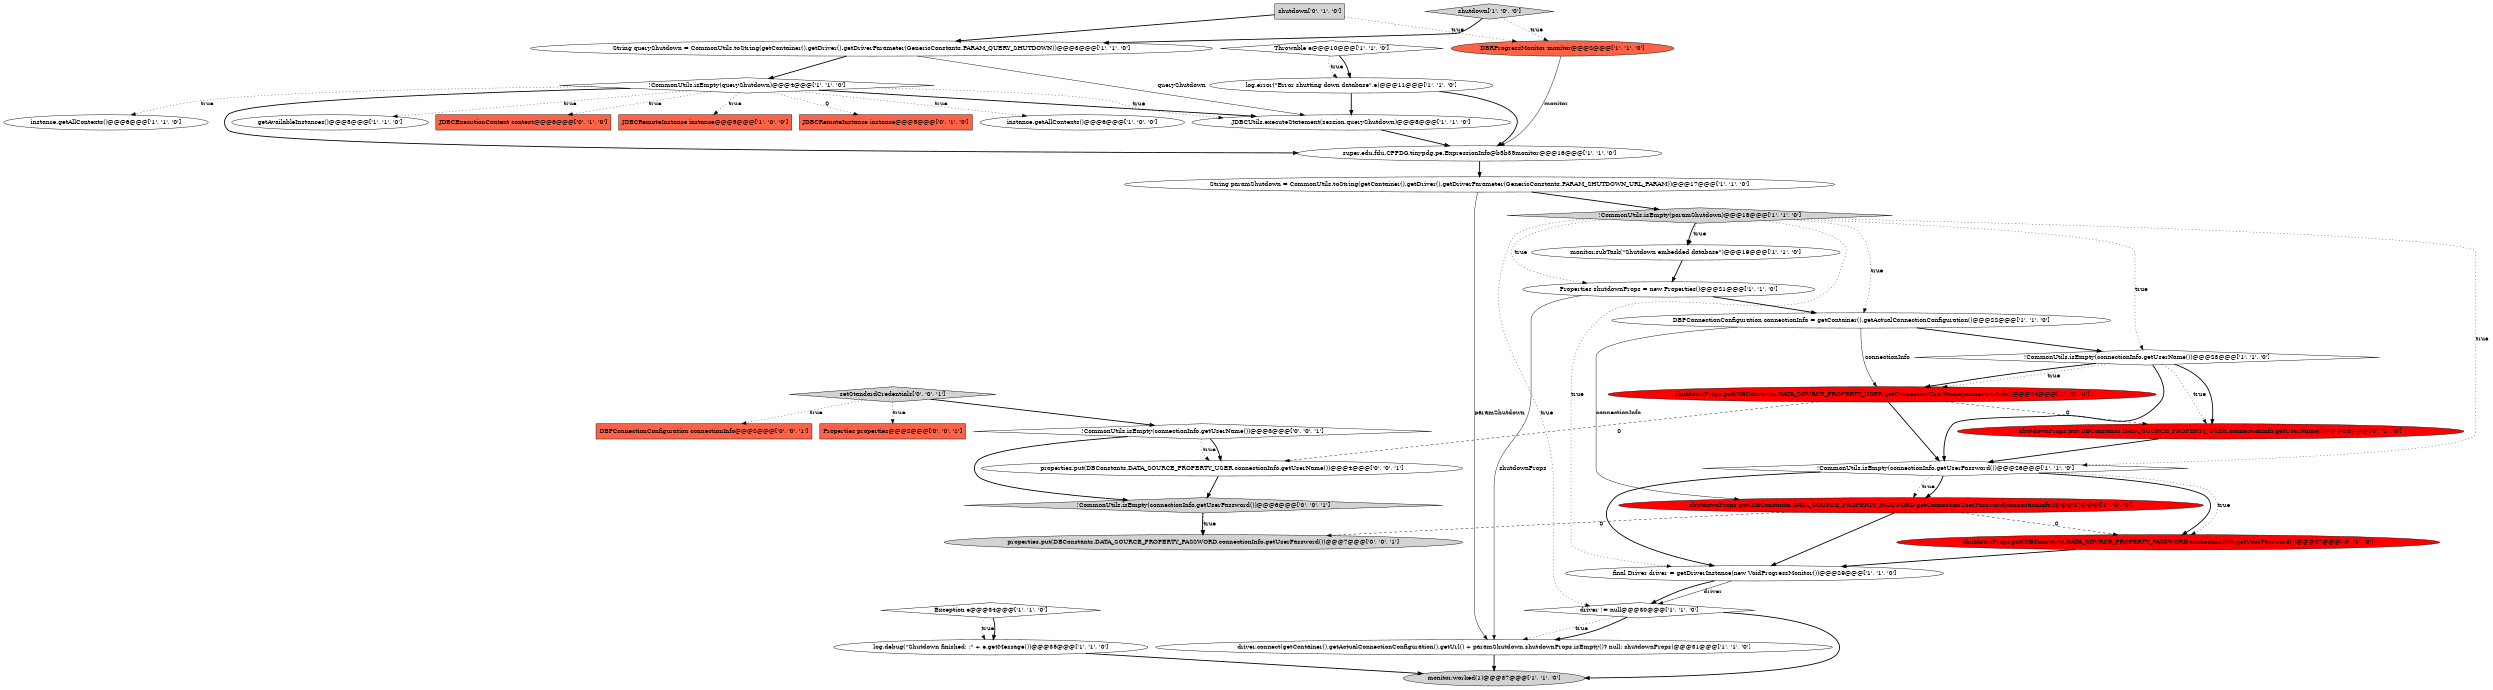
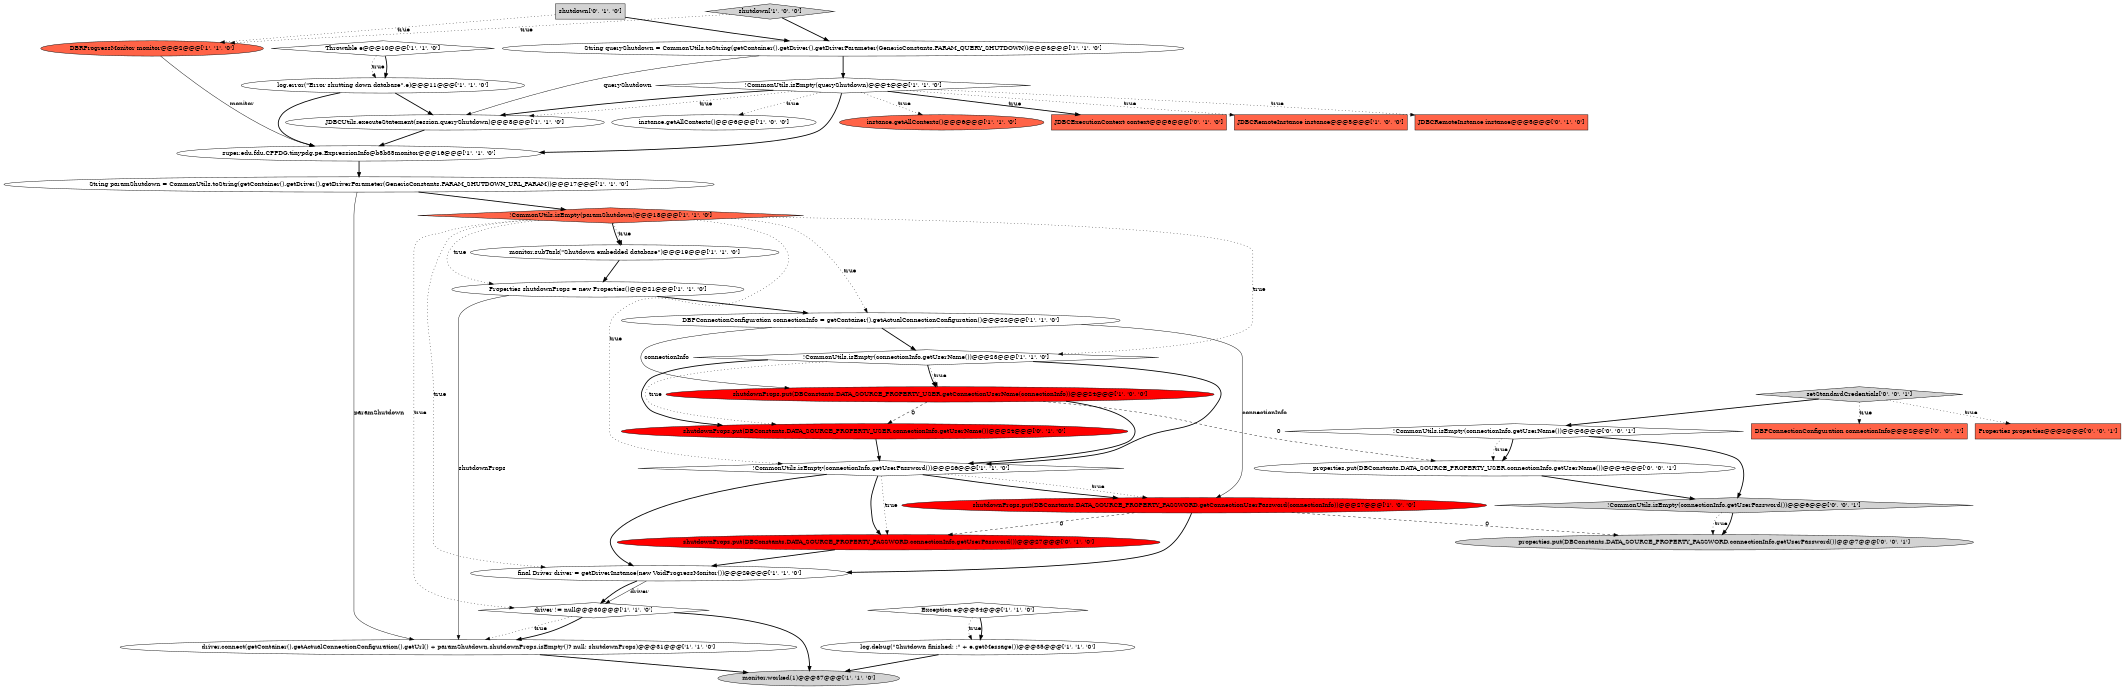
(642, 103) -> (981, 103)
(827, 104) -> (1278, 104)
(106, 122) -> (942, 122)
(330, 122) -> none
(1700, 215) -> (611, 215)
